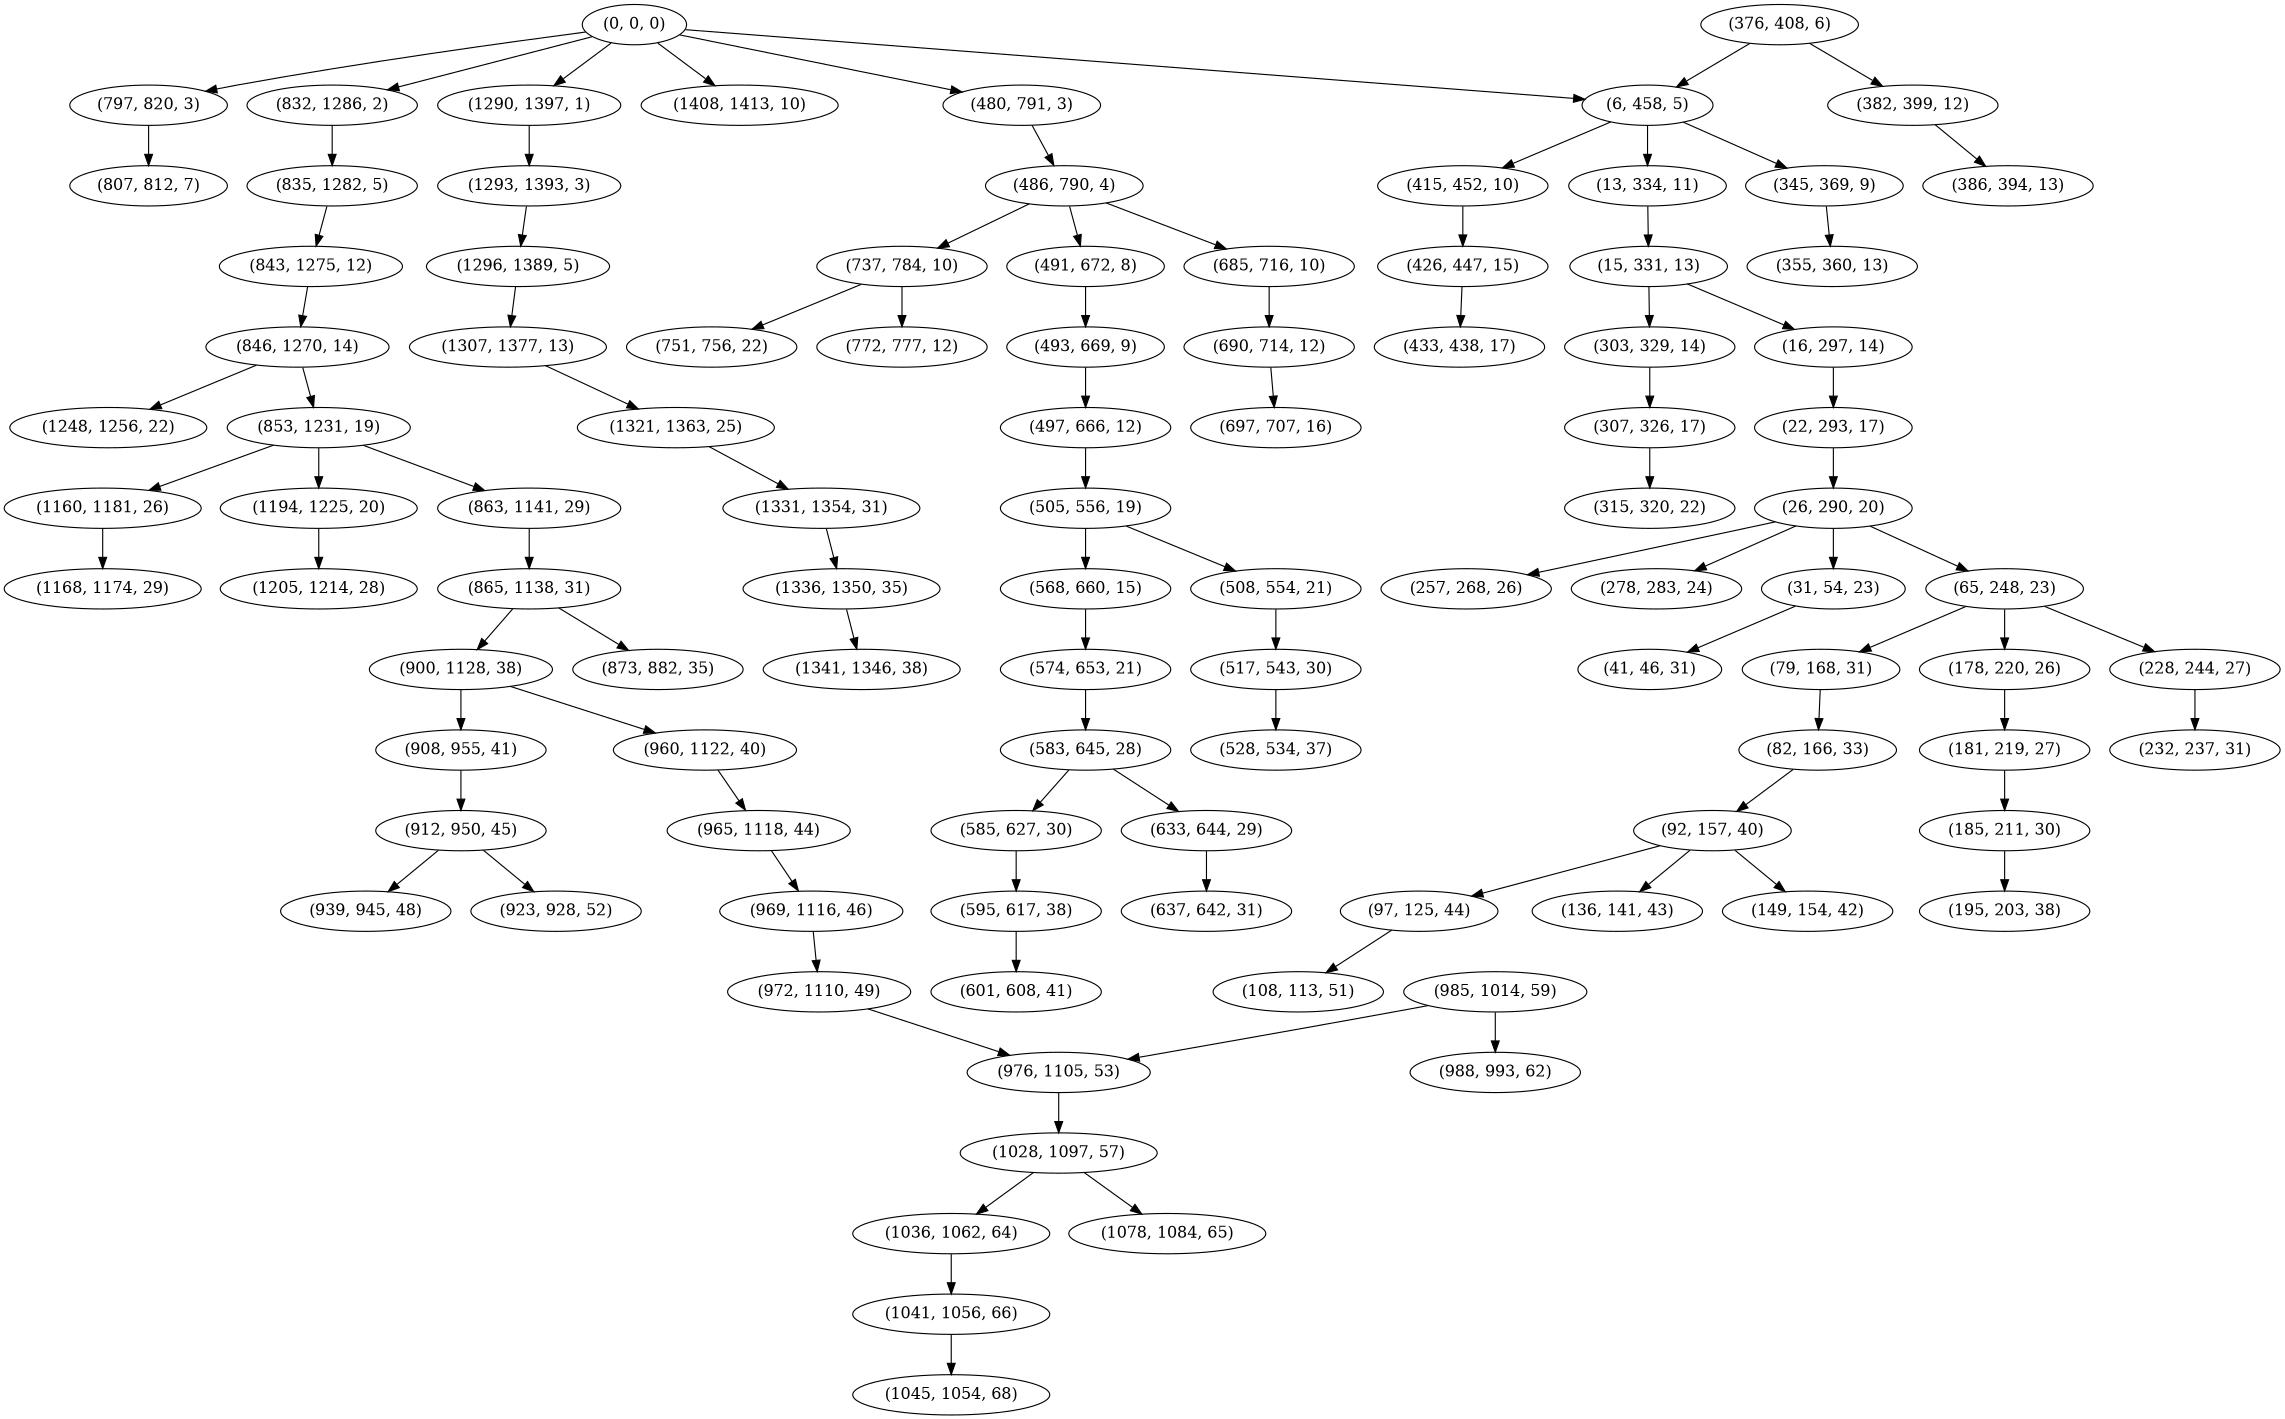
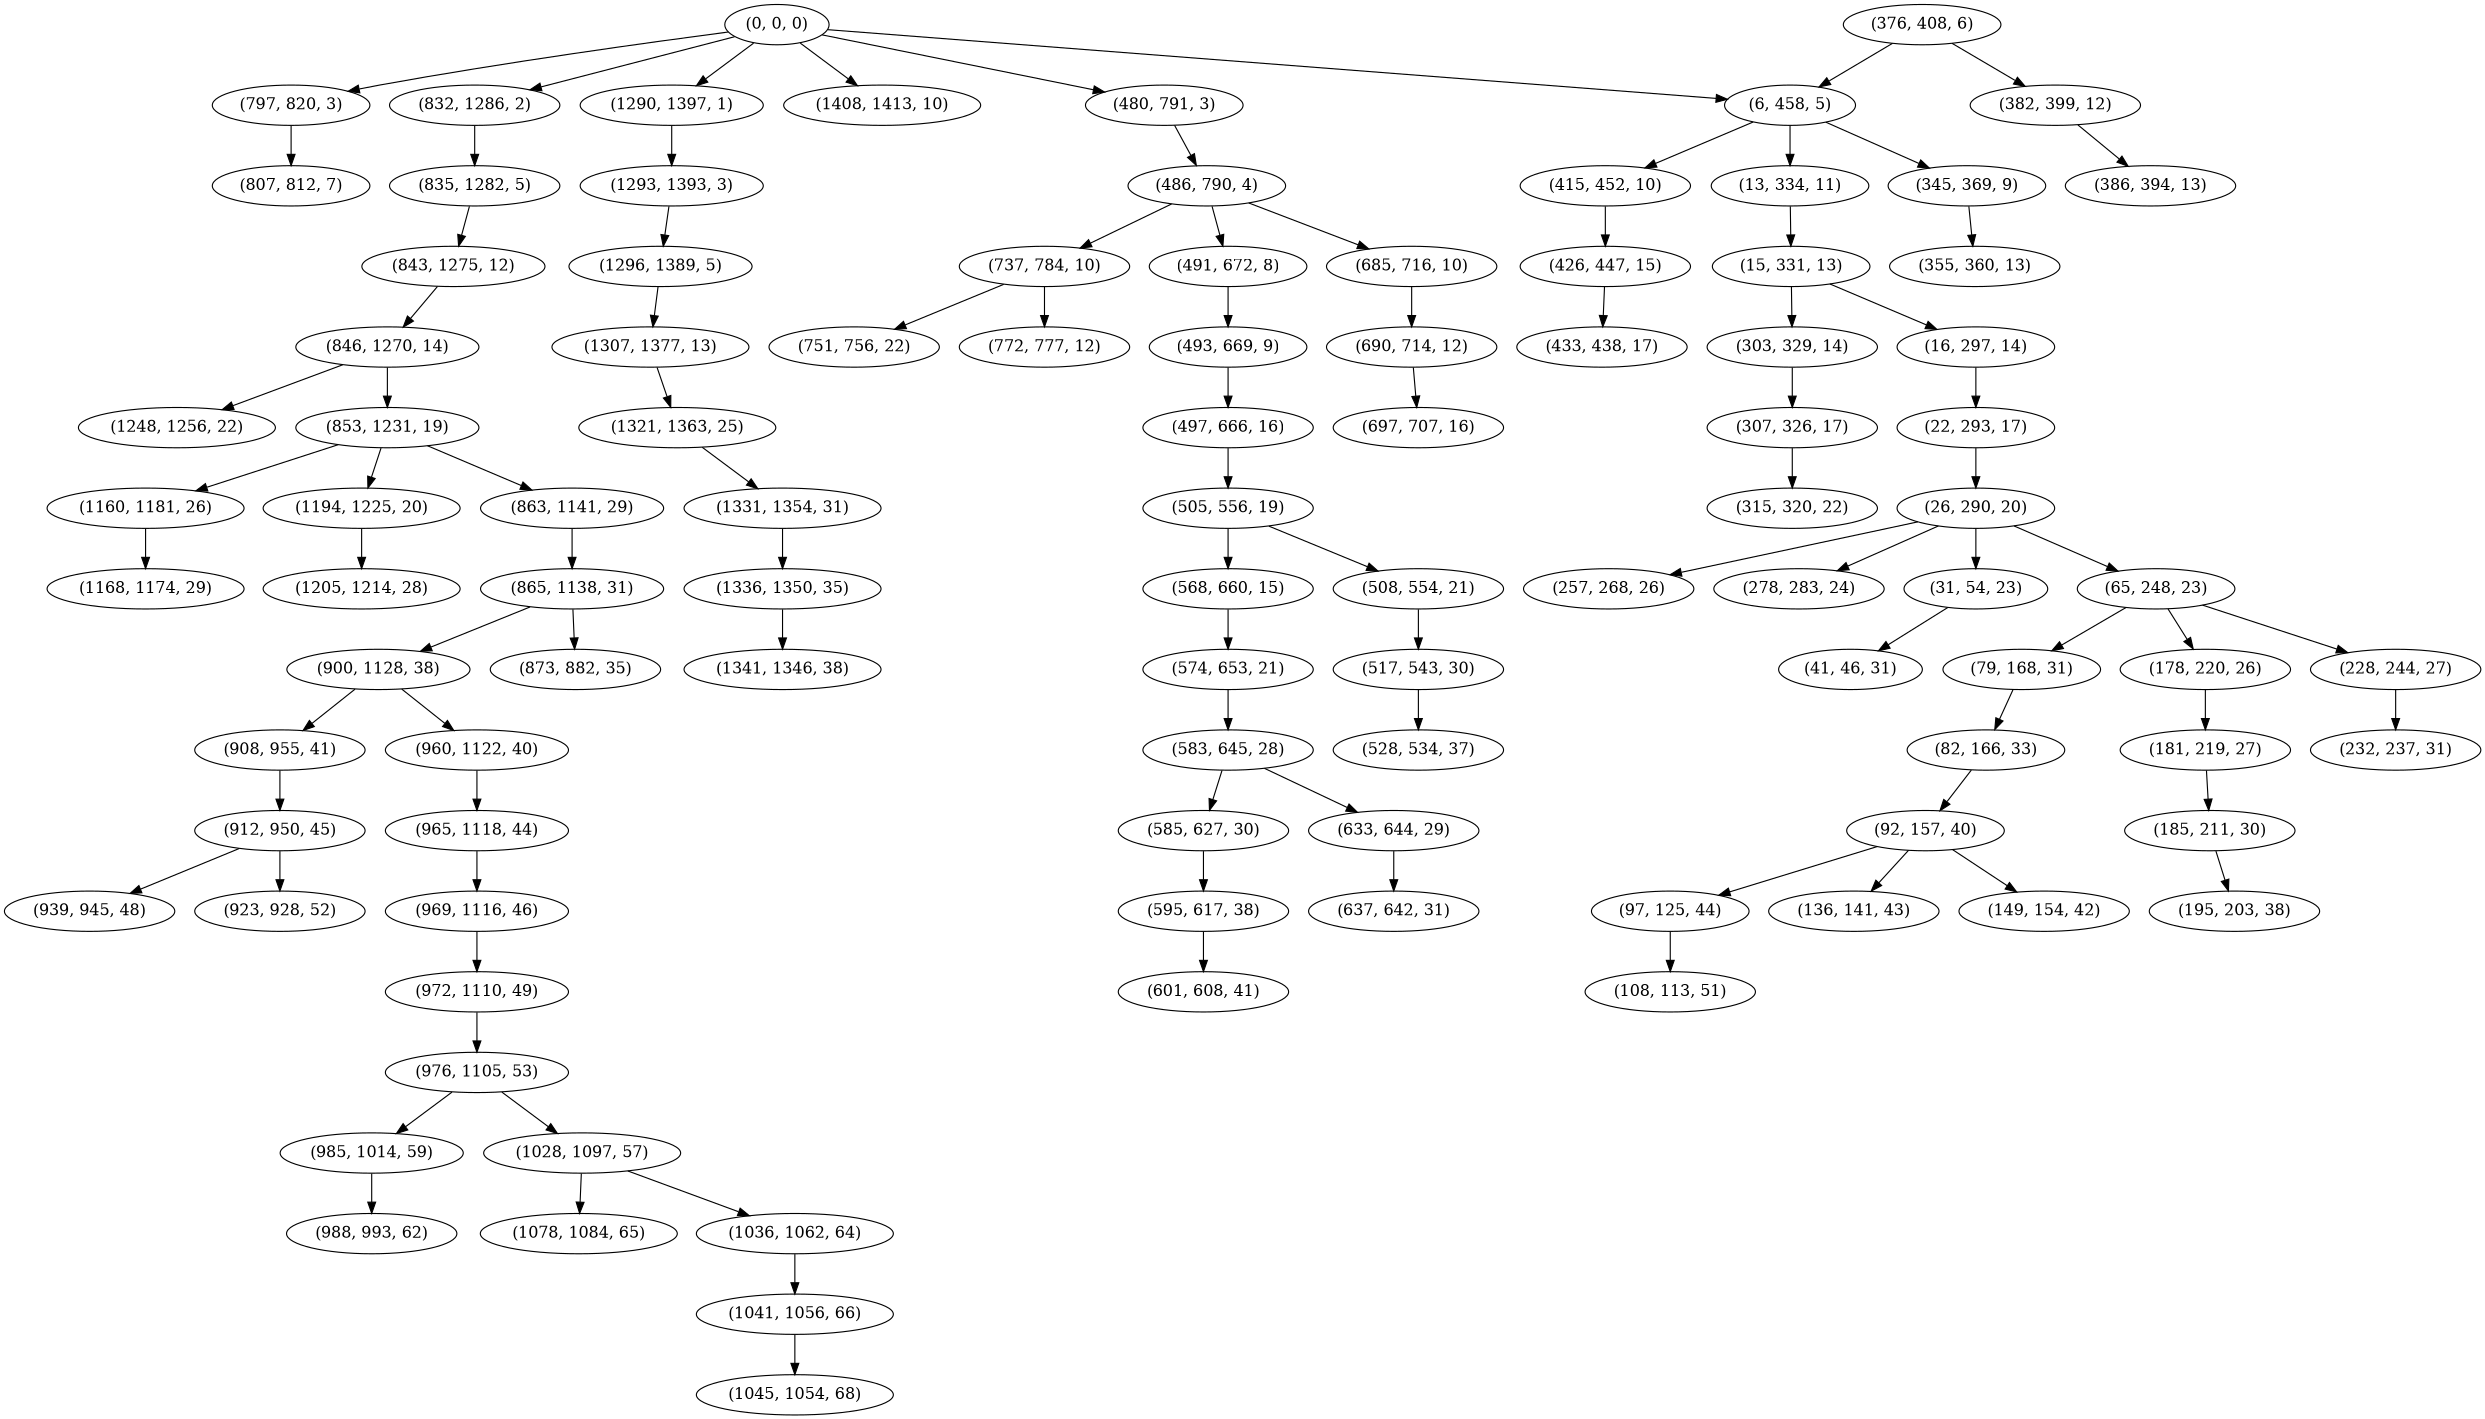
(1086, 428) -> (1228, 428)
(1284, 1032) -> (429, 1109)
